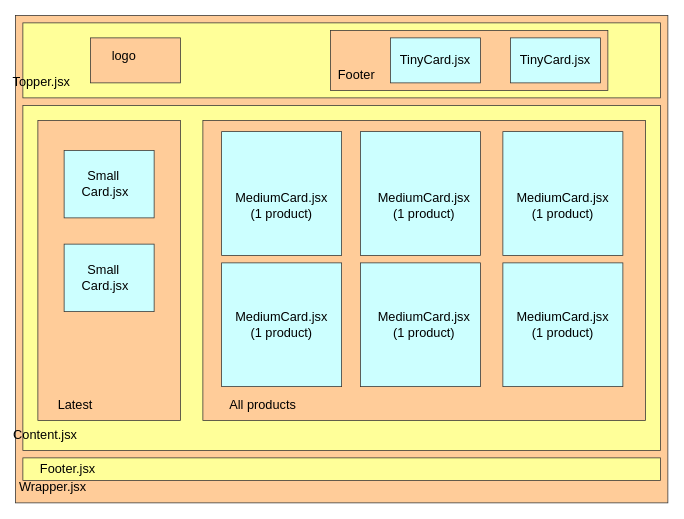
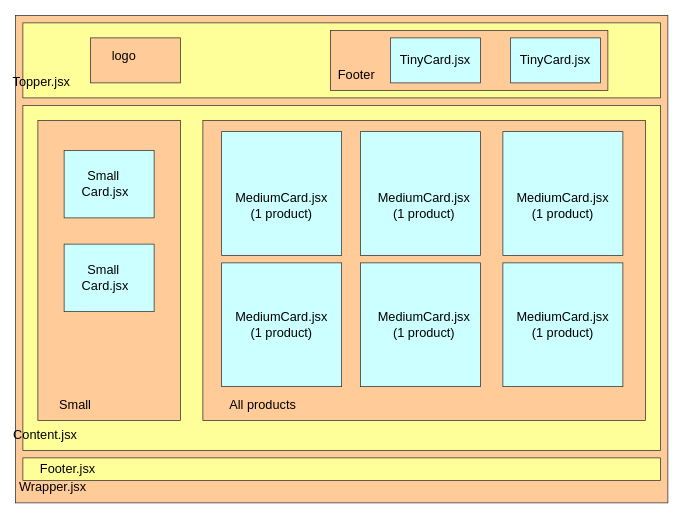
(75, 405) -> (75, 405)
